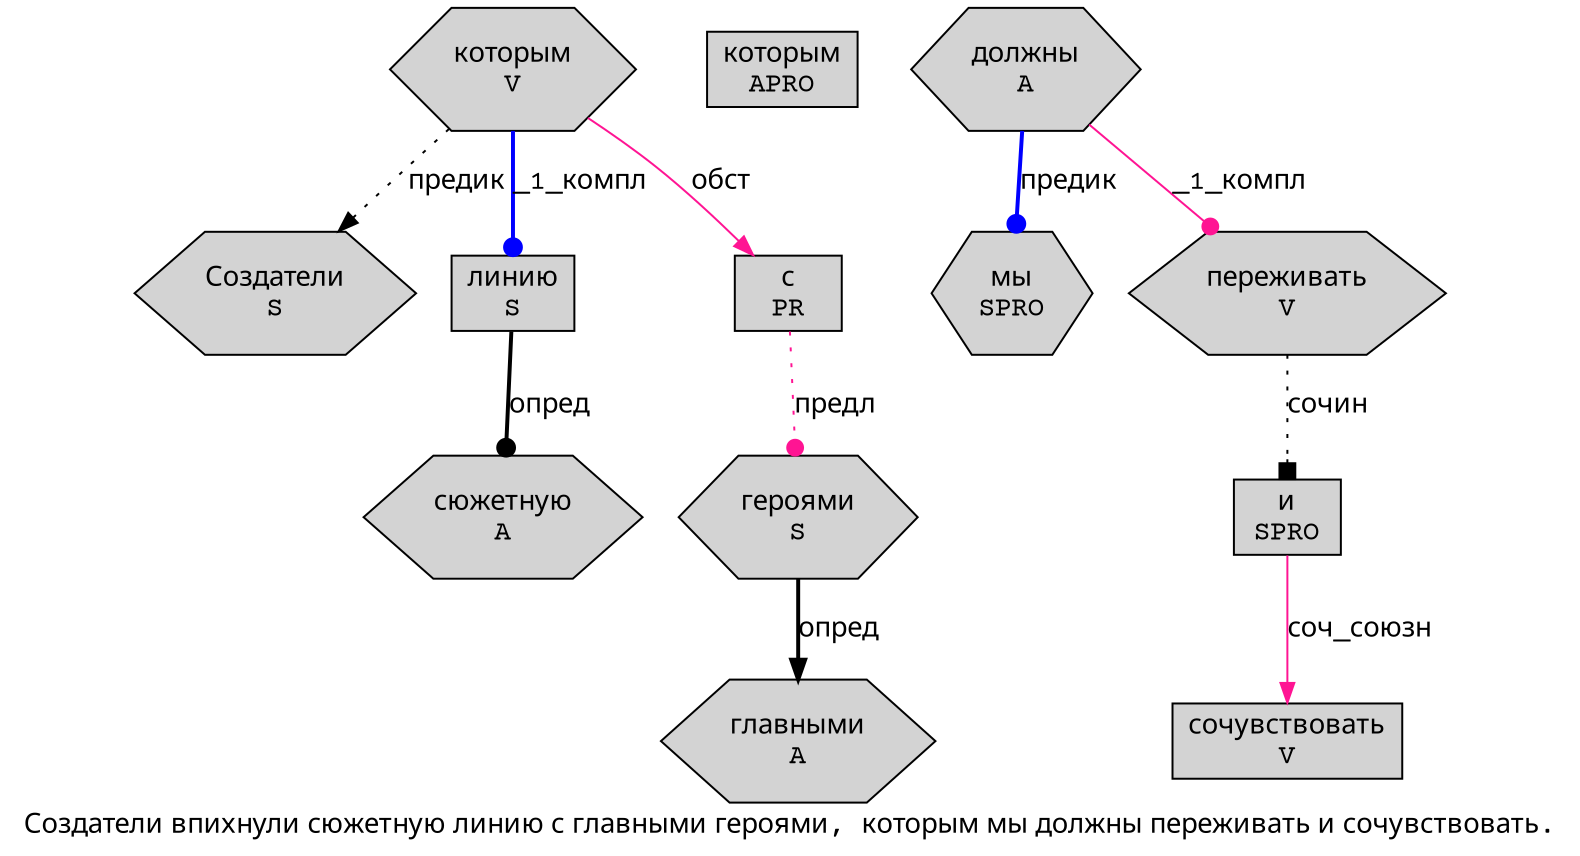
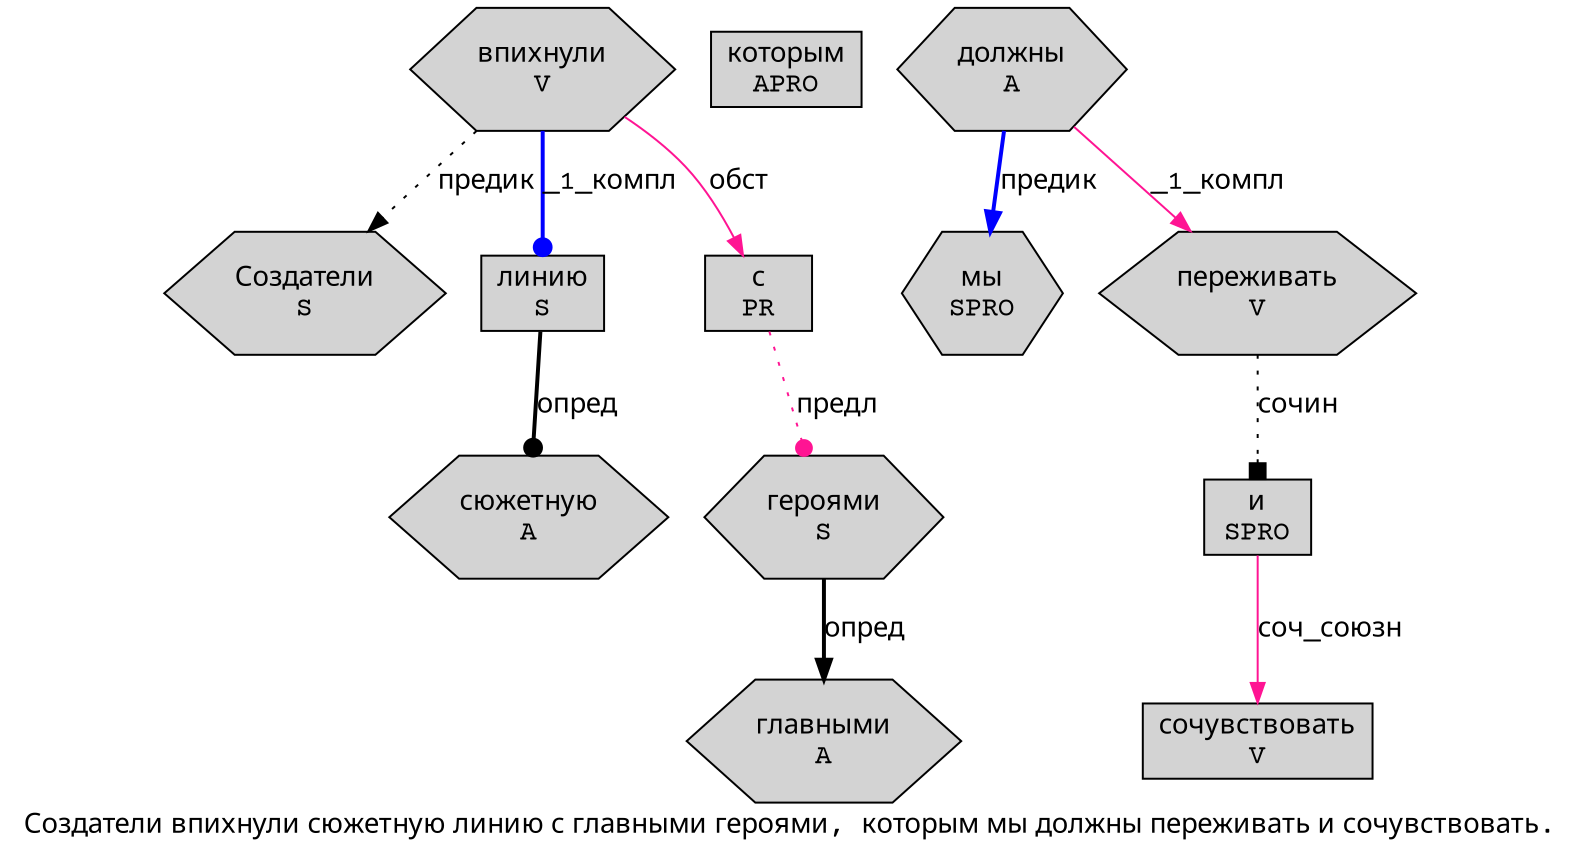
(513, 69) -> (543, 69)
(1020, 173) -> (999, 171)
(1147, 173) -> (1125, 172)
